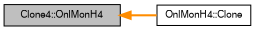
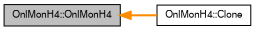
(62, 15) -> (62, 15)
